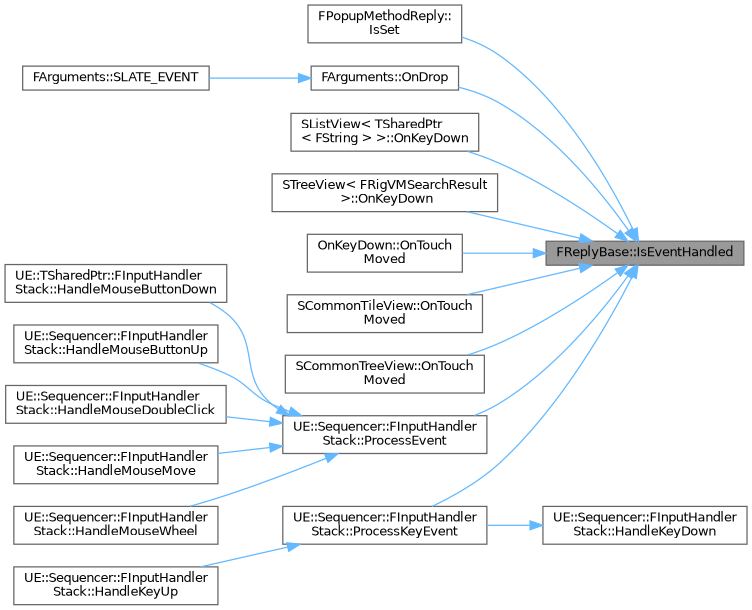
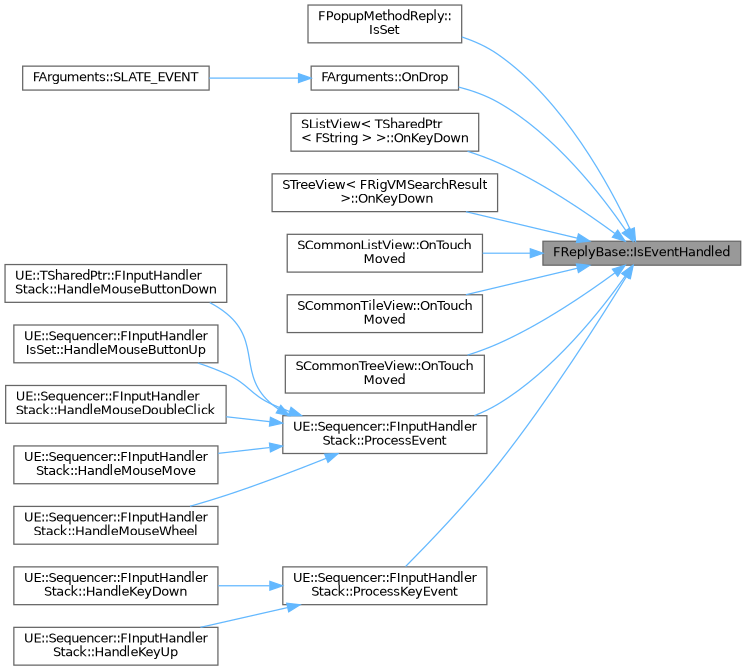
(385, 253) -> (385, 253)
(116, 344) -> (116, 344)
(508, 525) -> (244, 586)
